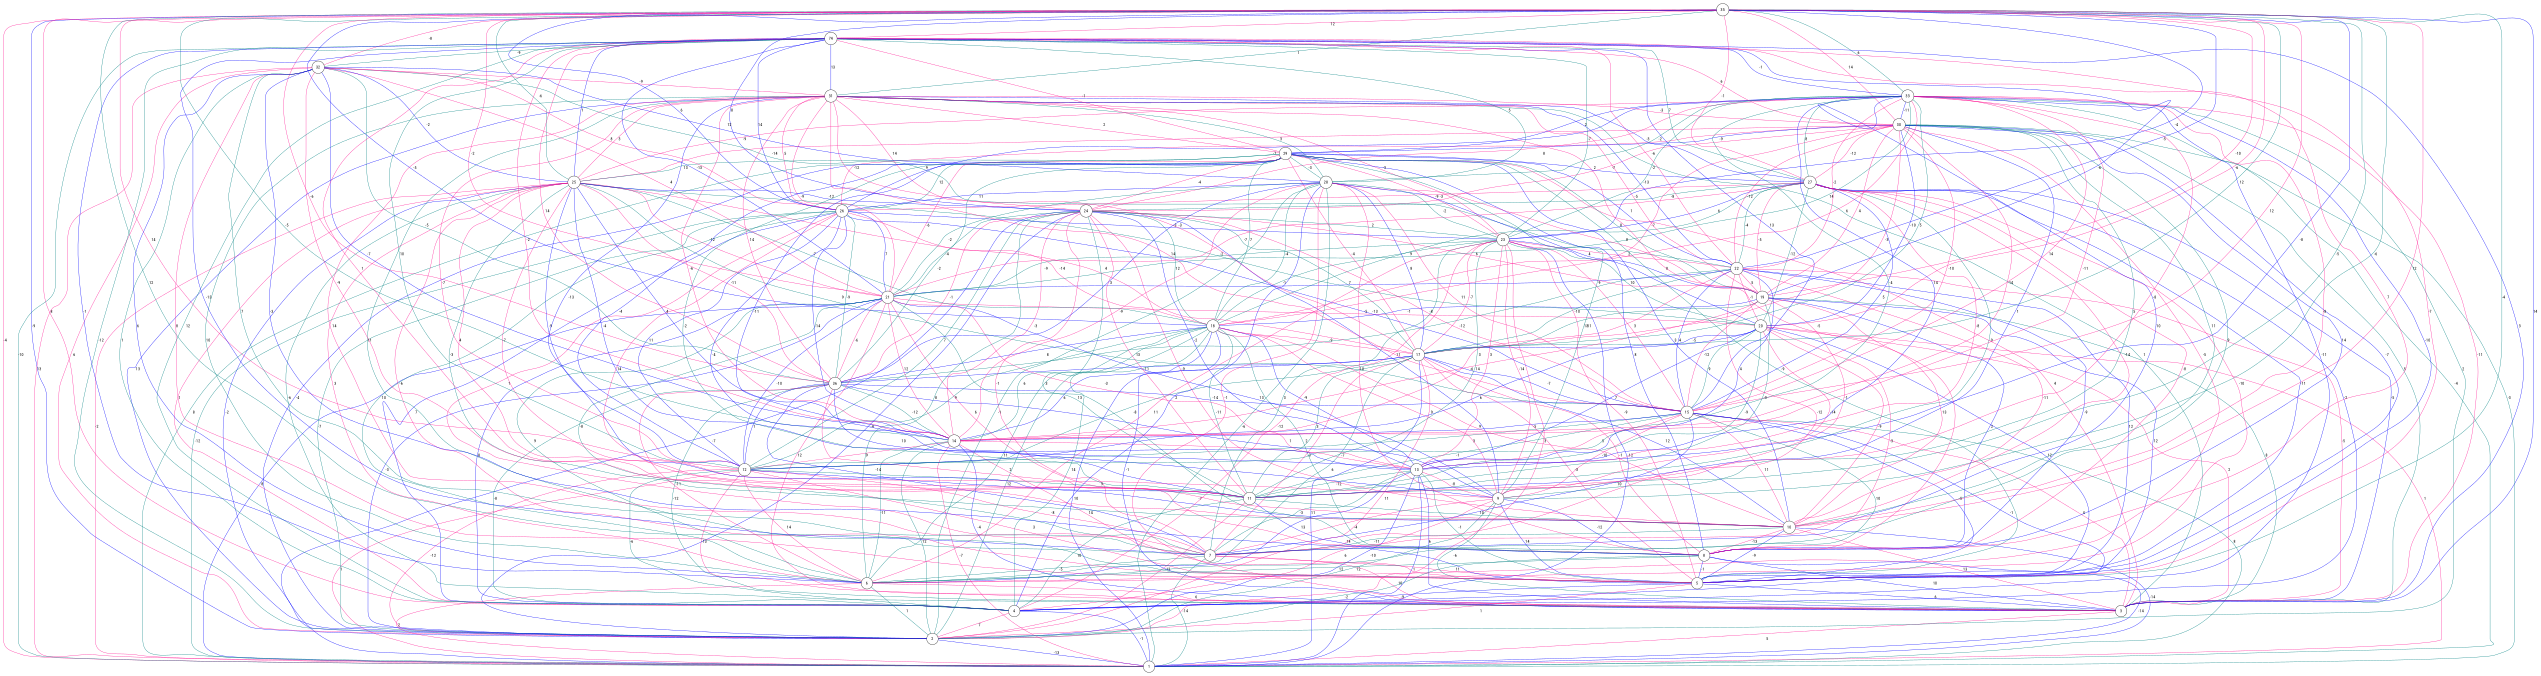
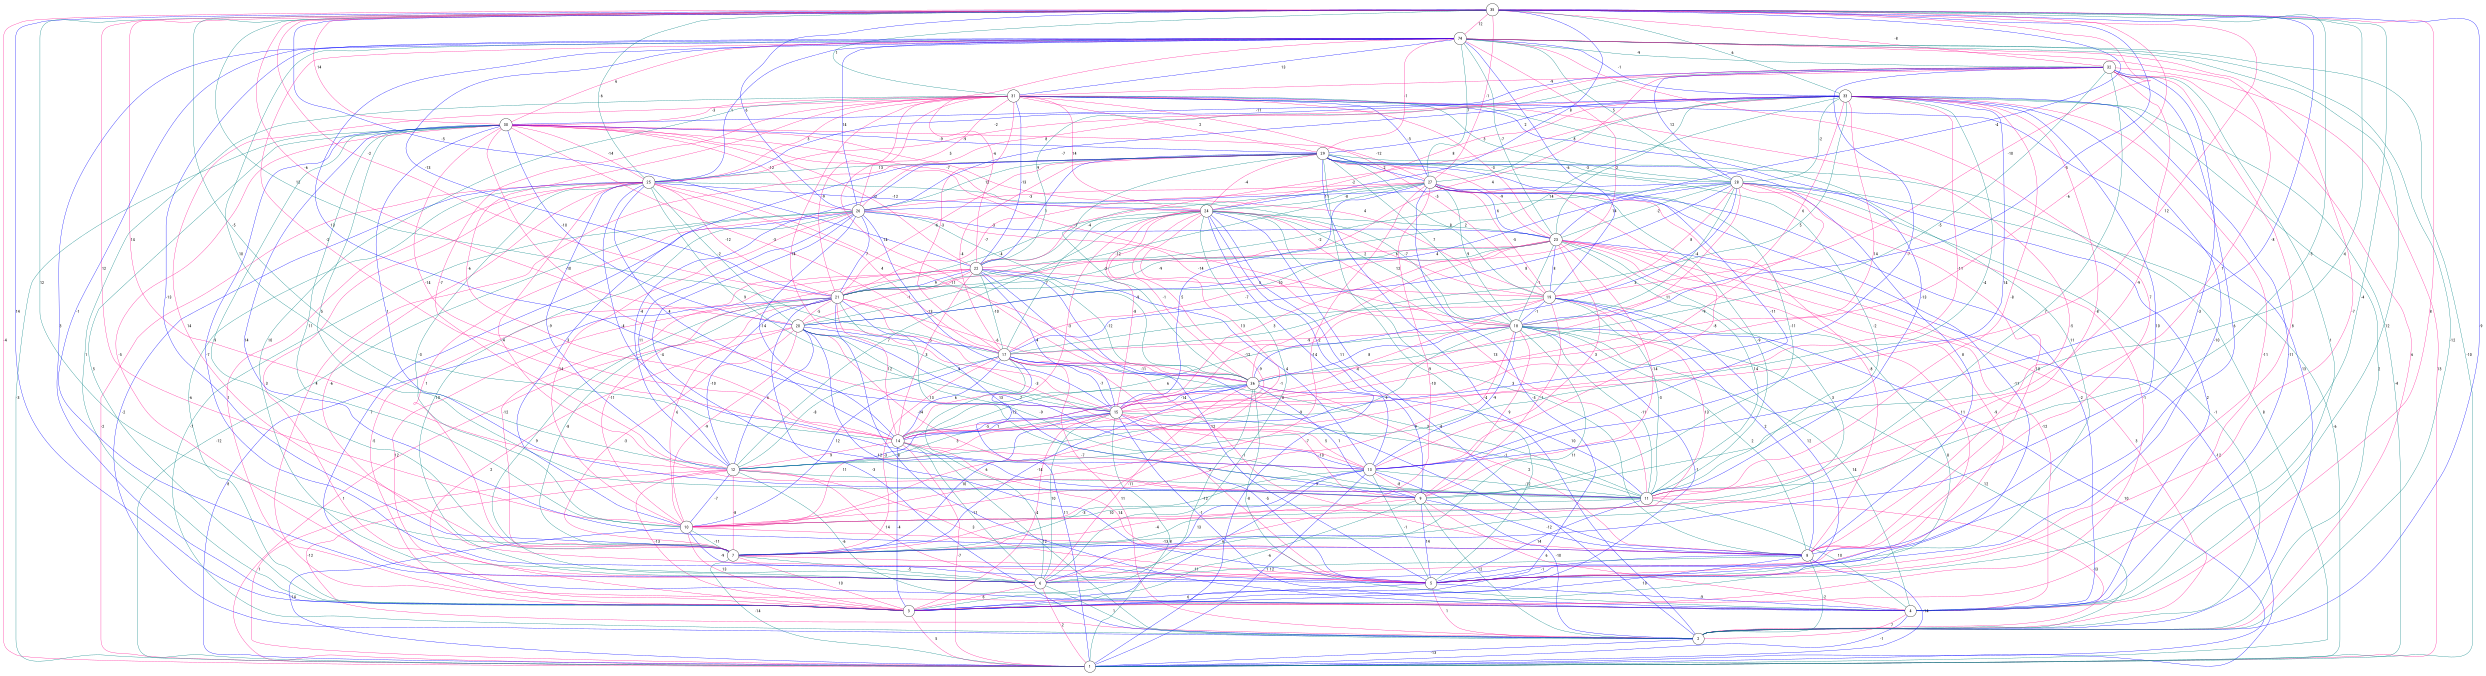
(942, 480) -> none
